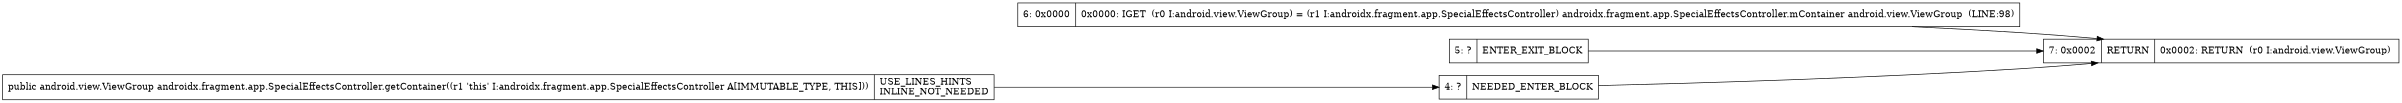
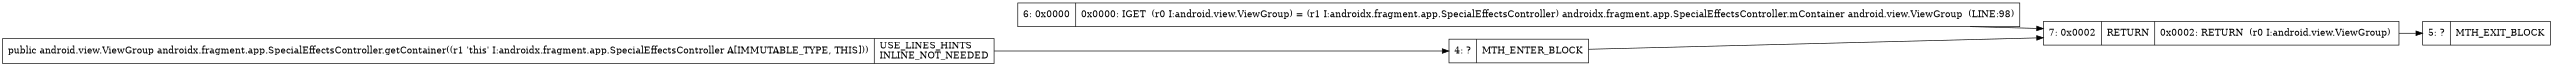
(1533, 51) -> (2500, 33)
(1812, 51) -> (2407, 33)
(1533, 87) -> (1533, 51)
